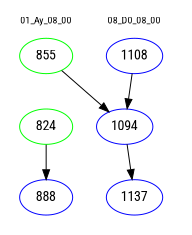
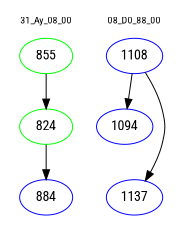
(46, 21) -> (46, 21)
(135, 21) -> (135, 21)
(75, 82) -> (46, 87)
(129, 157) -> (165, 122)
(46, 197) -> (46, 197)
